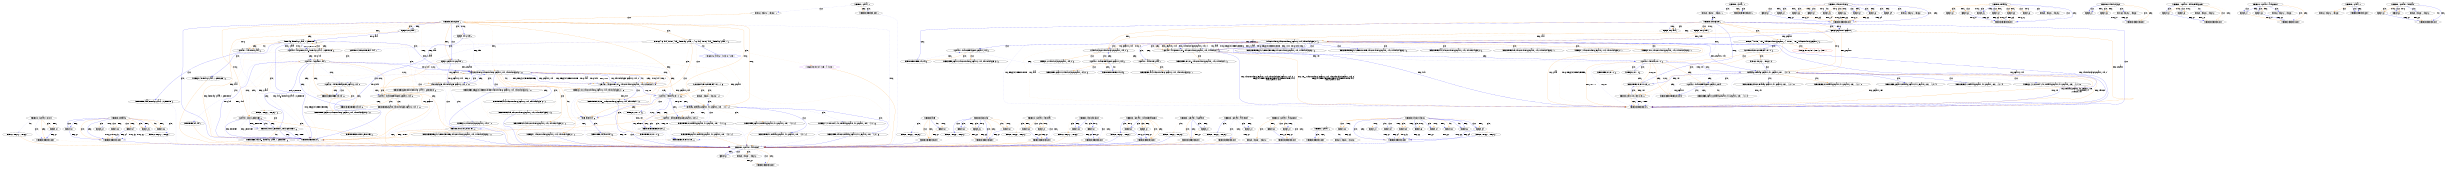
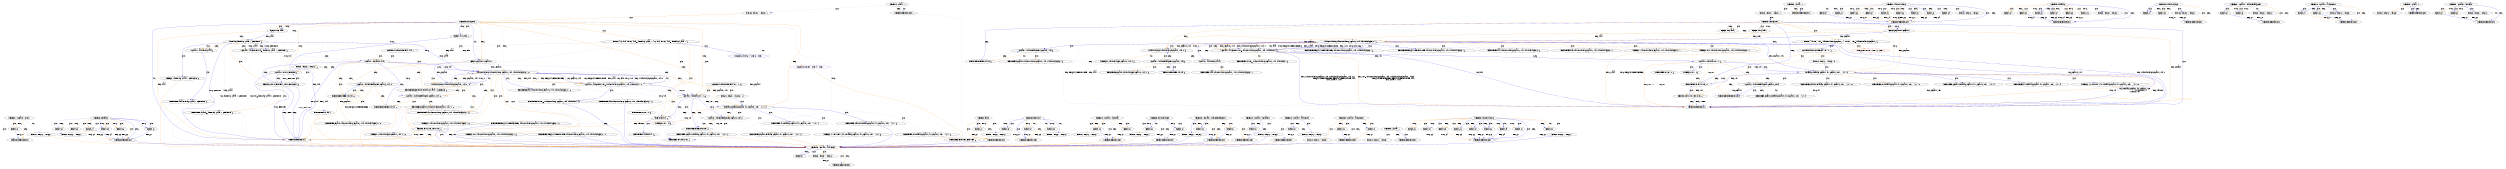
(316, 46) -> (243, 67)
(304, 126) -> none
